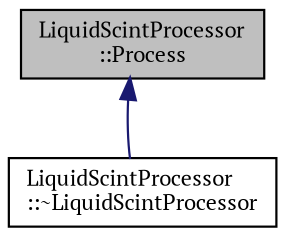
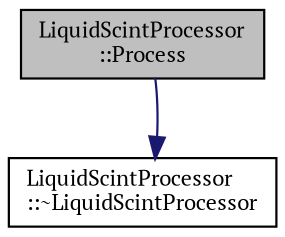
(128, 129) -> (157, 107)
